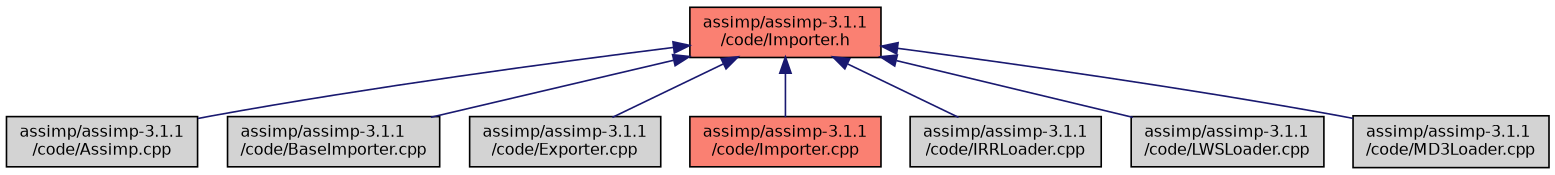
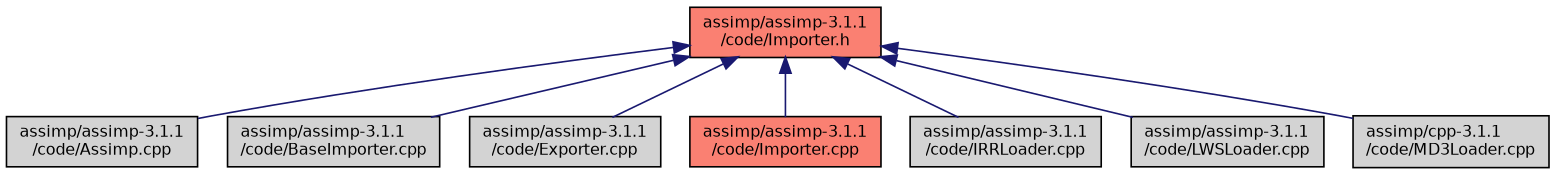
(1451, 142) -> (1451, 142)
